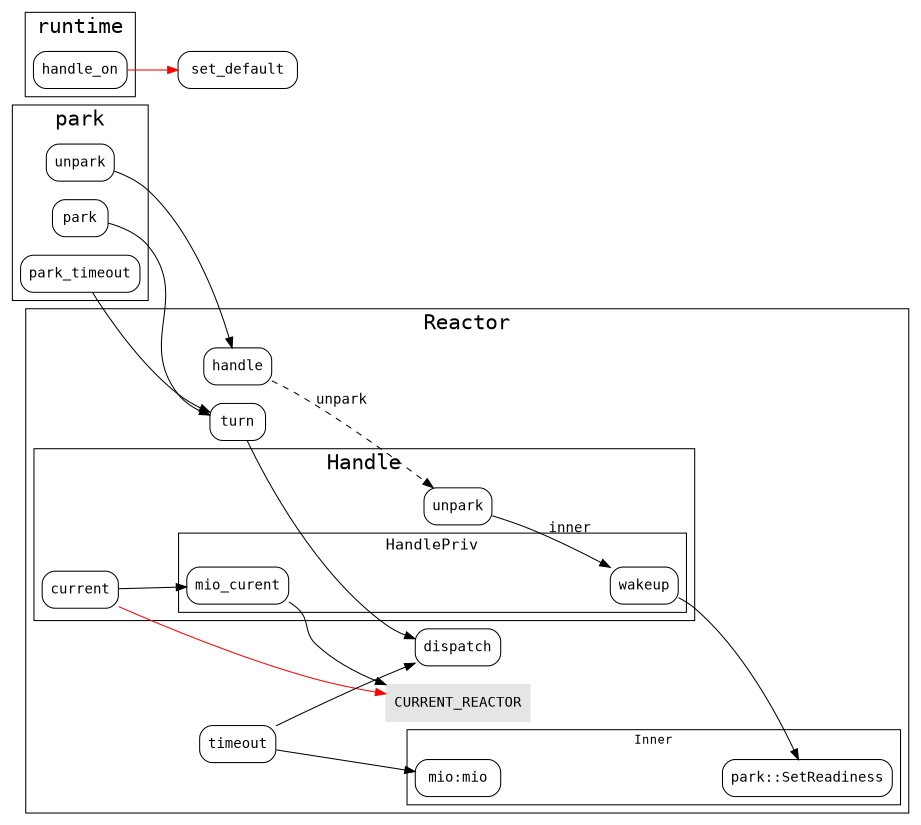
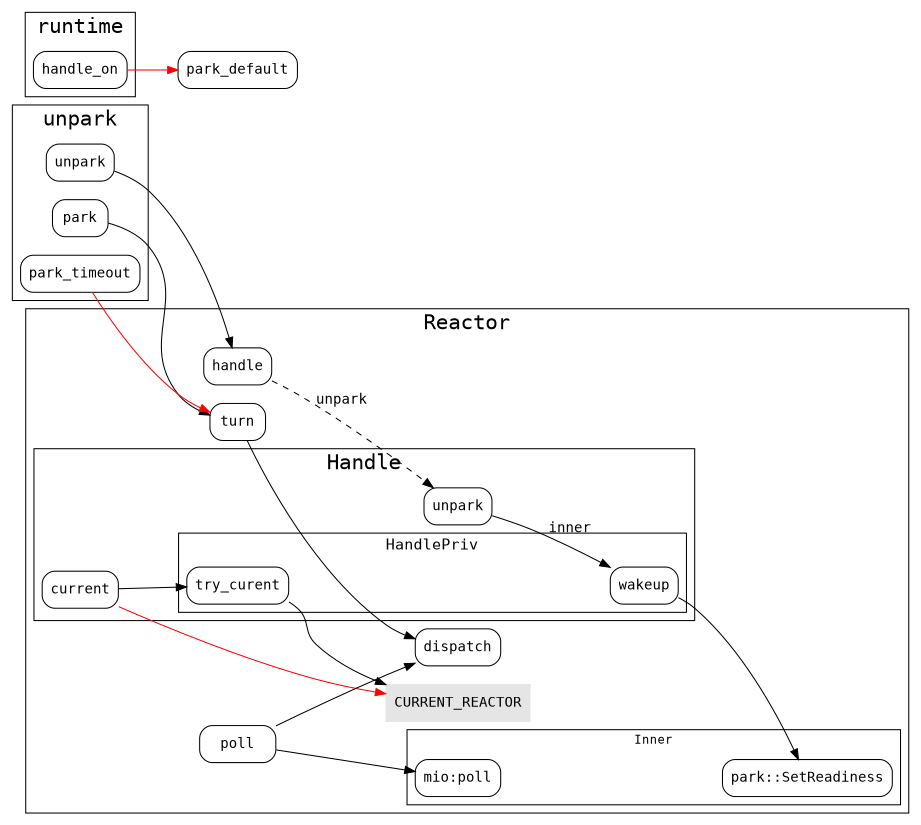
(238, 70) -> (238, 70)
(80, 120) -> (80, 120)
(140, 357) -> (140, 357)
(238, 586) -> (238, 586)
(238, 744) -> (238, 744)
(458, 778) -> (458, 778)
